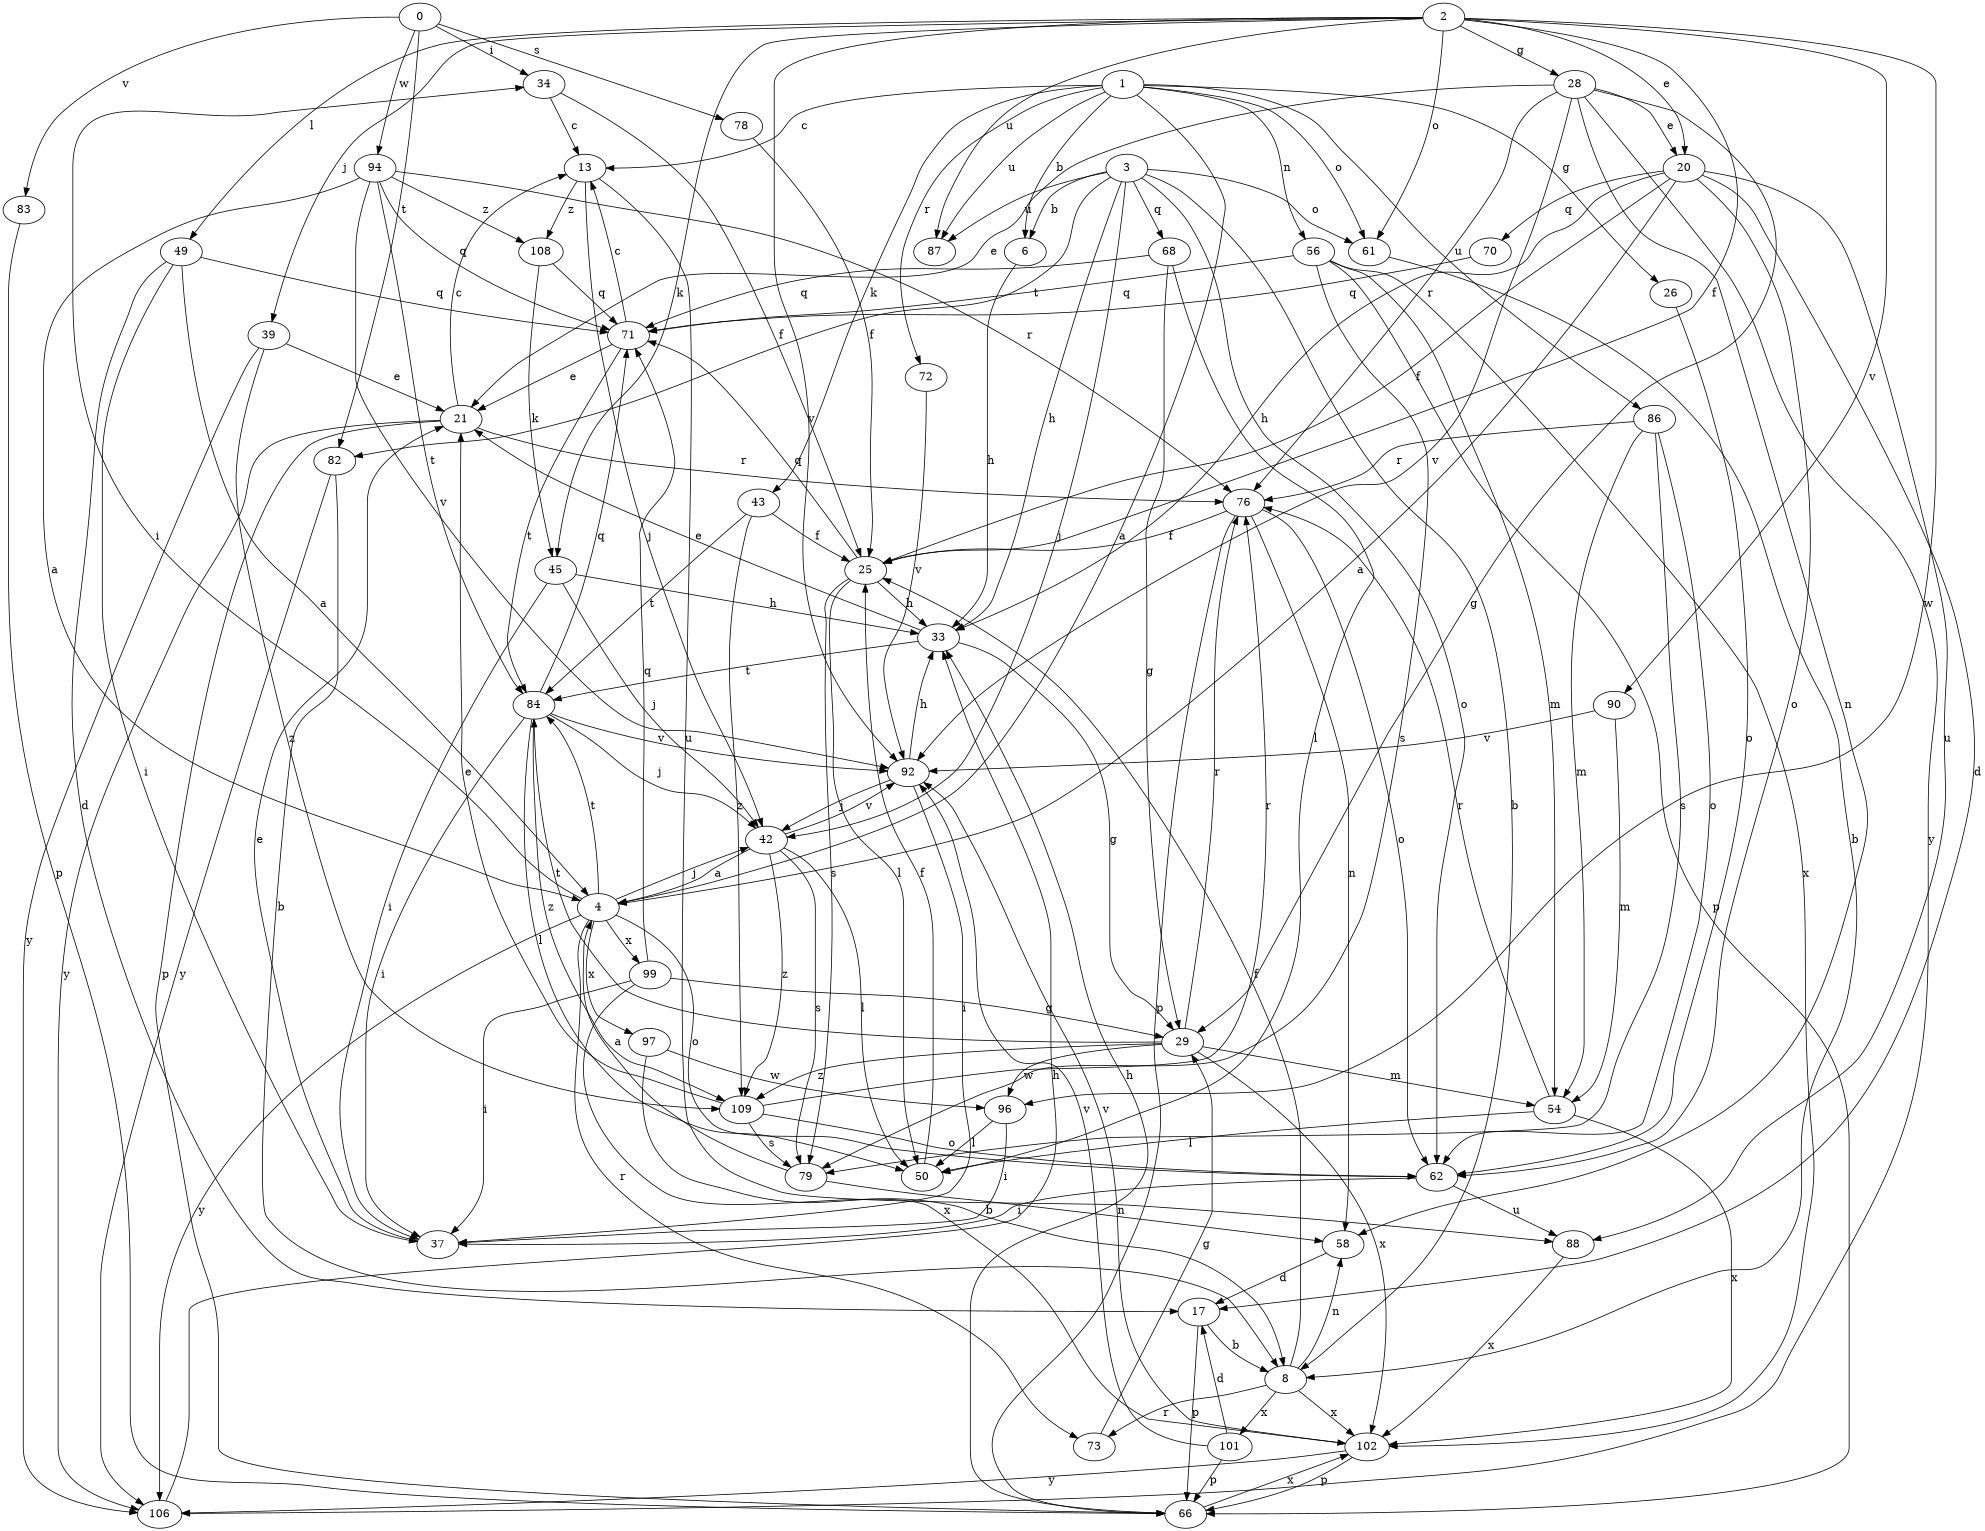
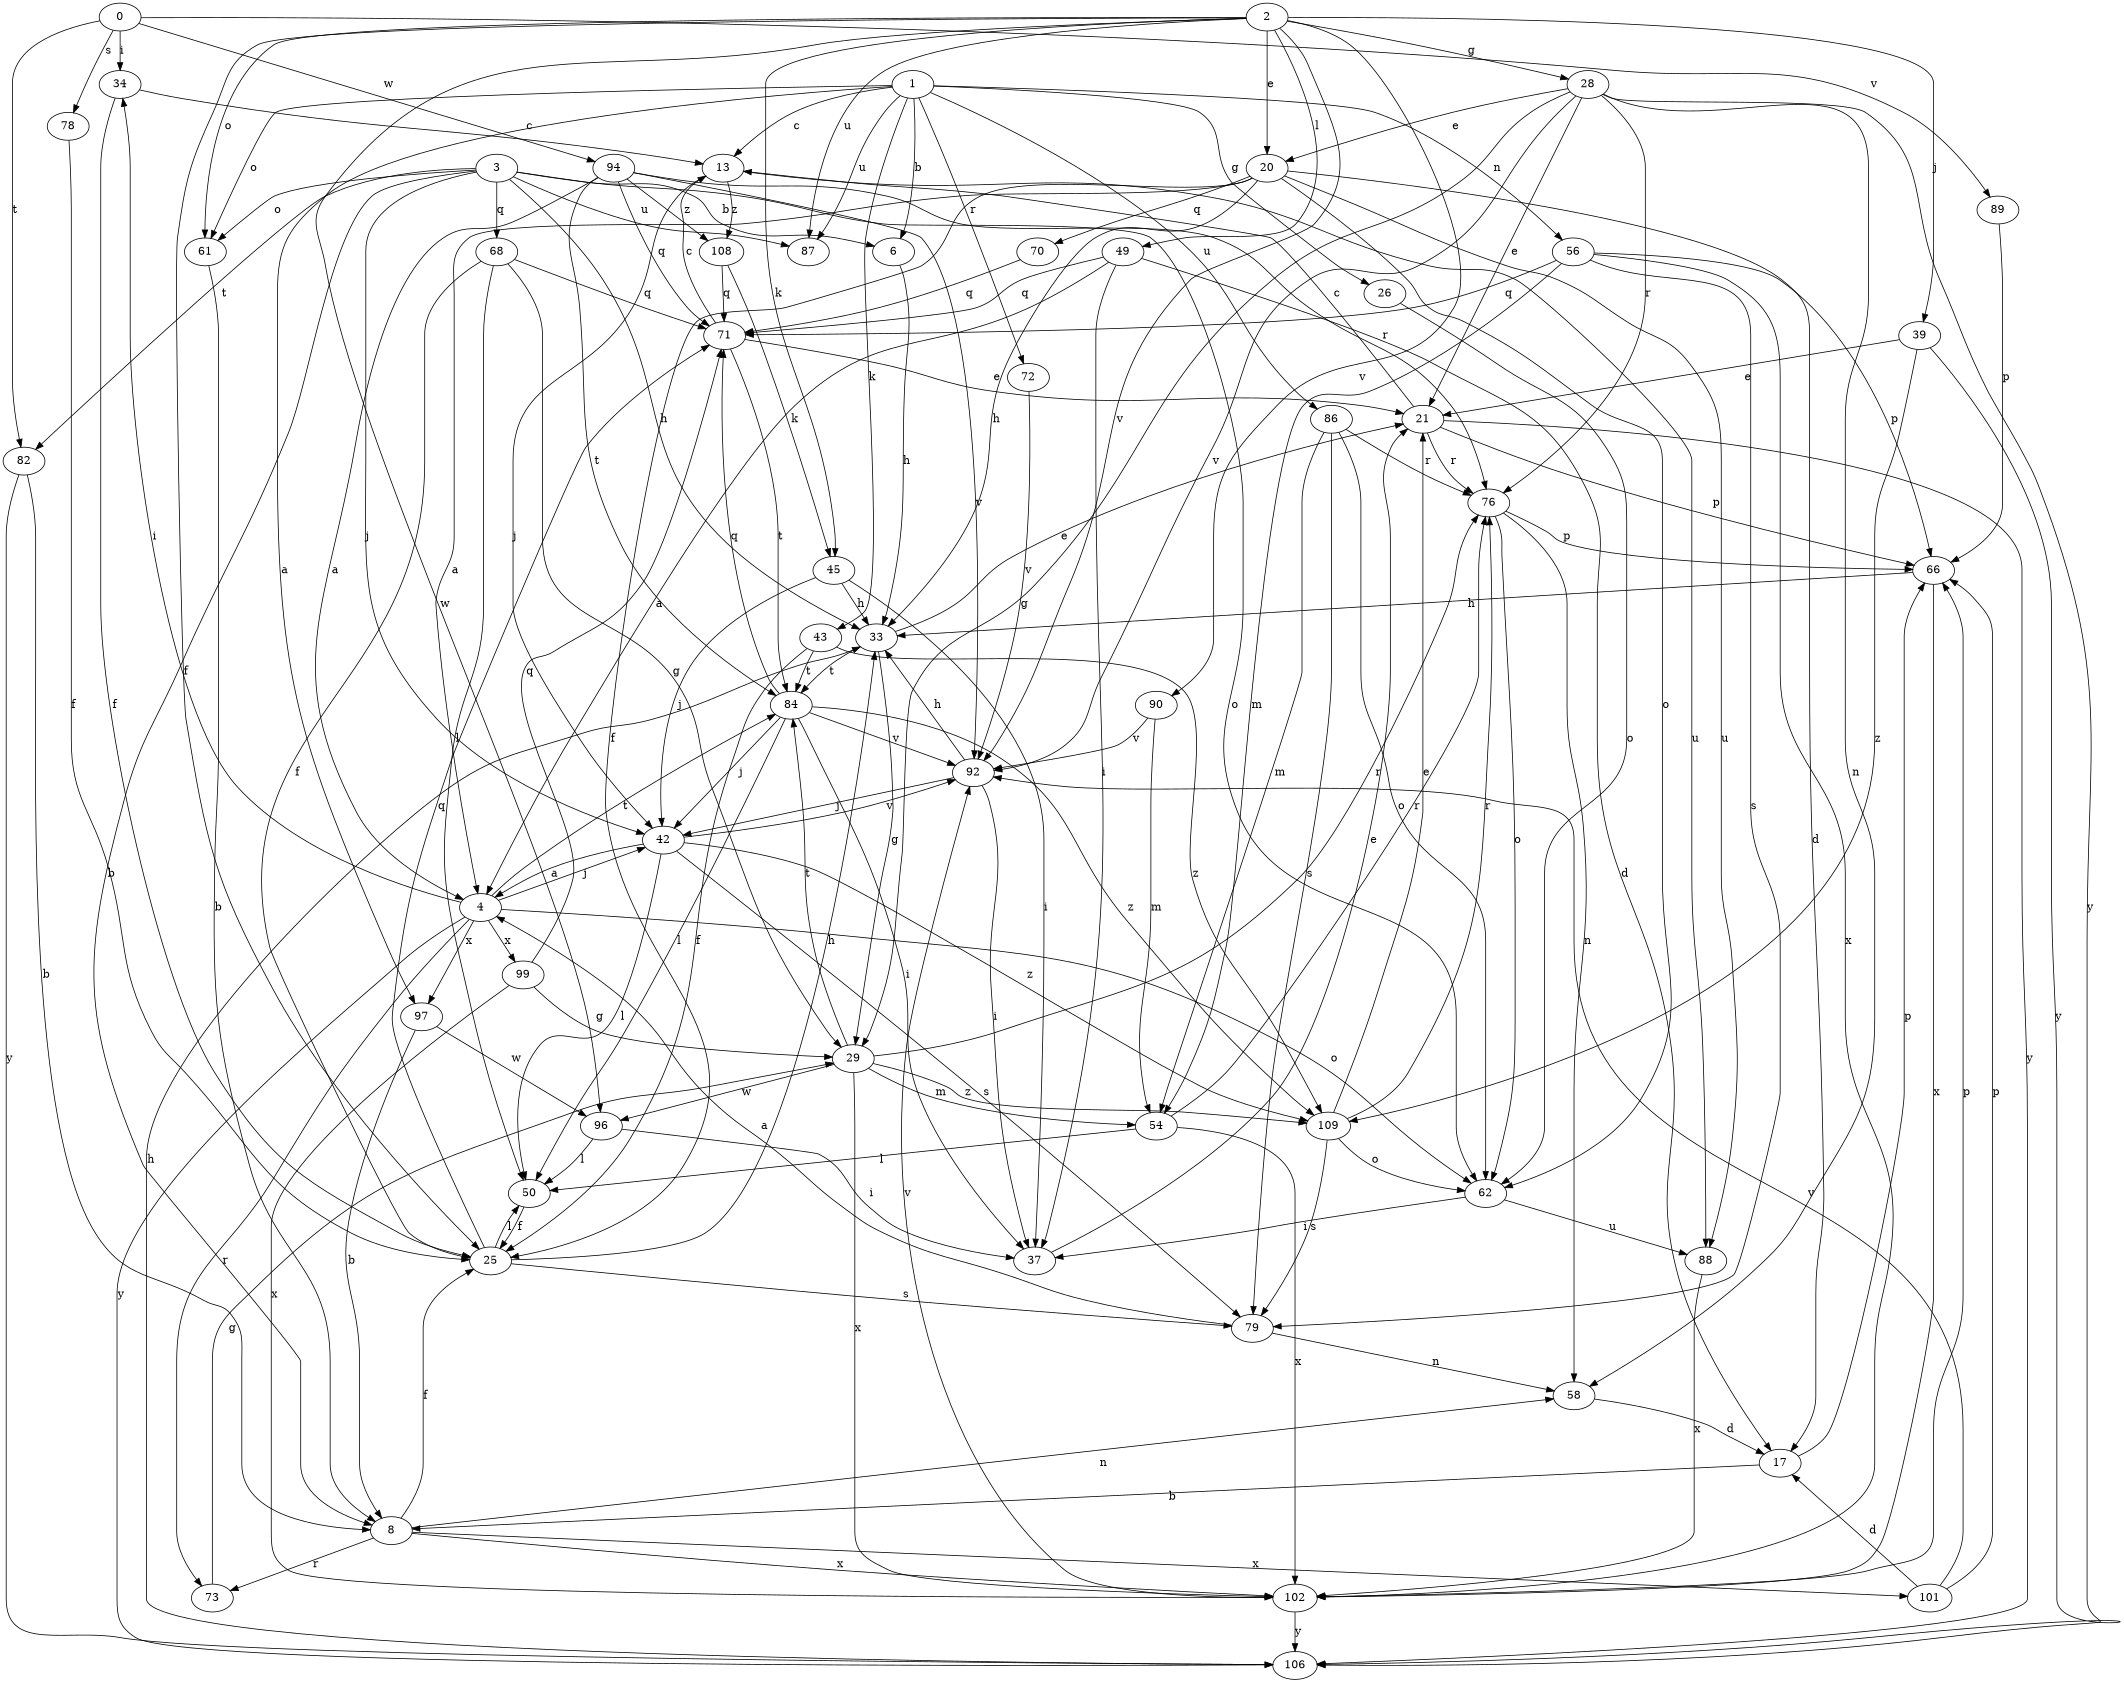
(24, 210) -> (1998, 210)
(1061, 550) -> (292, 767)
(1082, 608) -> (277, 309)
(484, 1055) -> none
